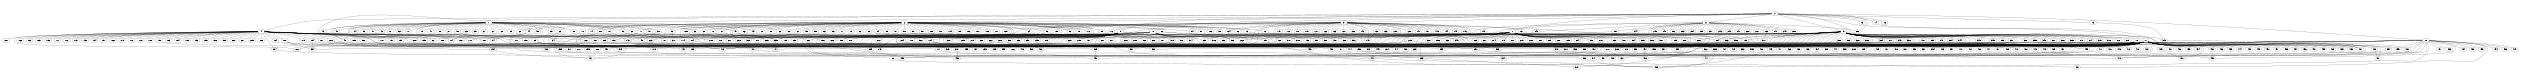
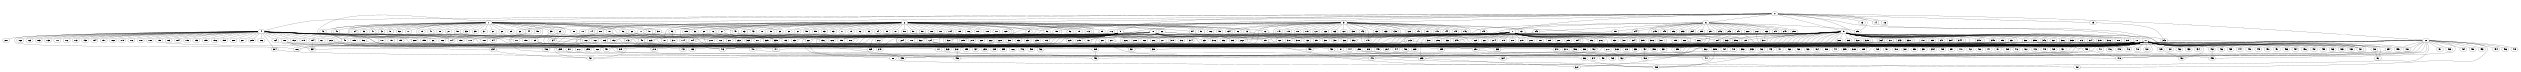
none -> (294, 40)
